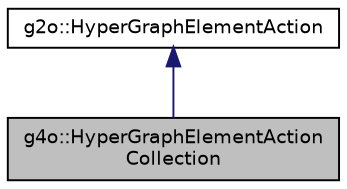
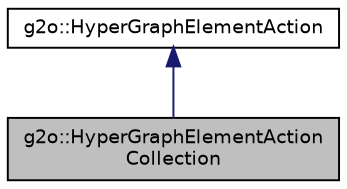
(173, 149) -> (173, 149)
